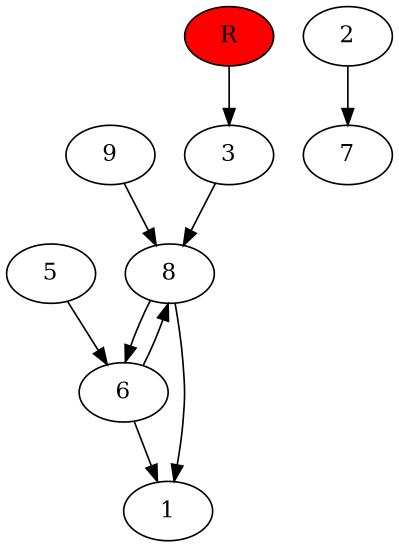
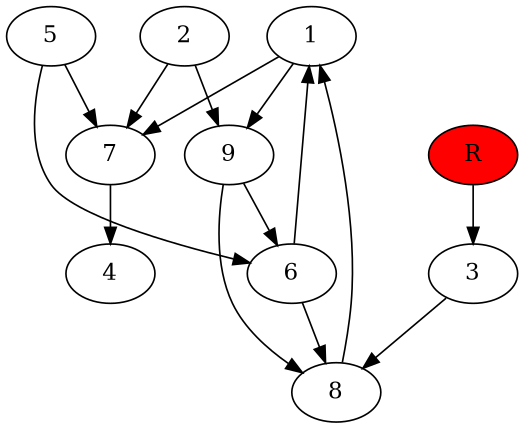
none -> (77, 88)
none -> (204, 88)
none -> (275, 89)
none -> (218, 91)
none -> (110, 274)
(140, 323) -> (256, 207)
